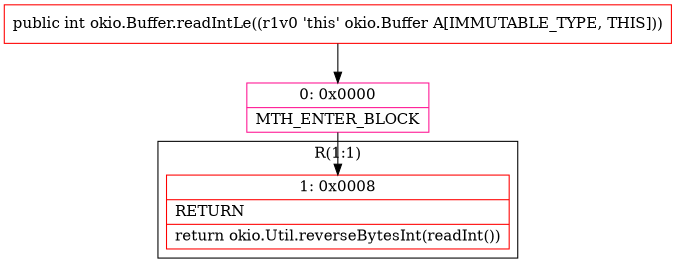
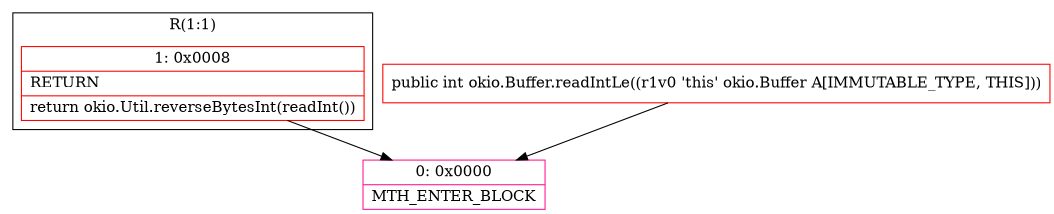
(338, 148) -> (335, 138)
